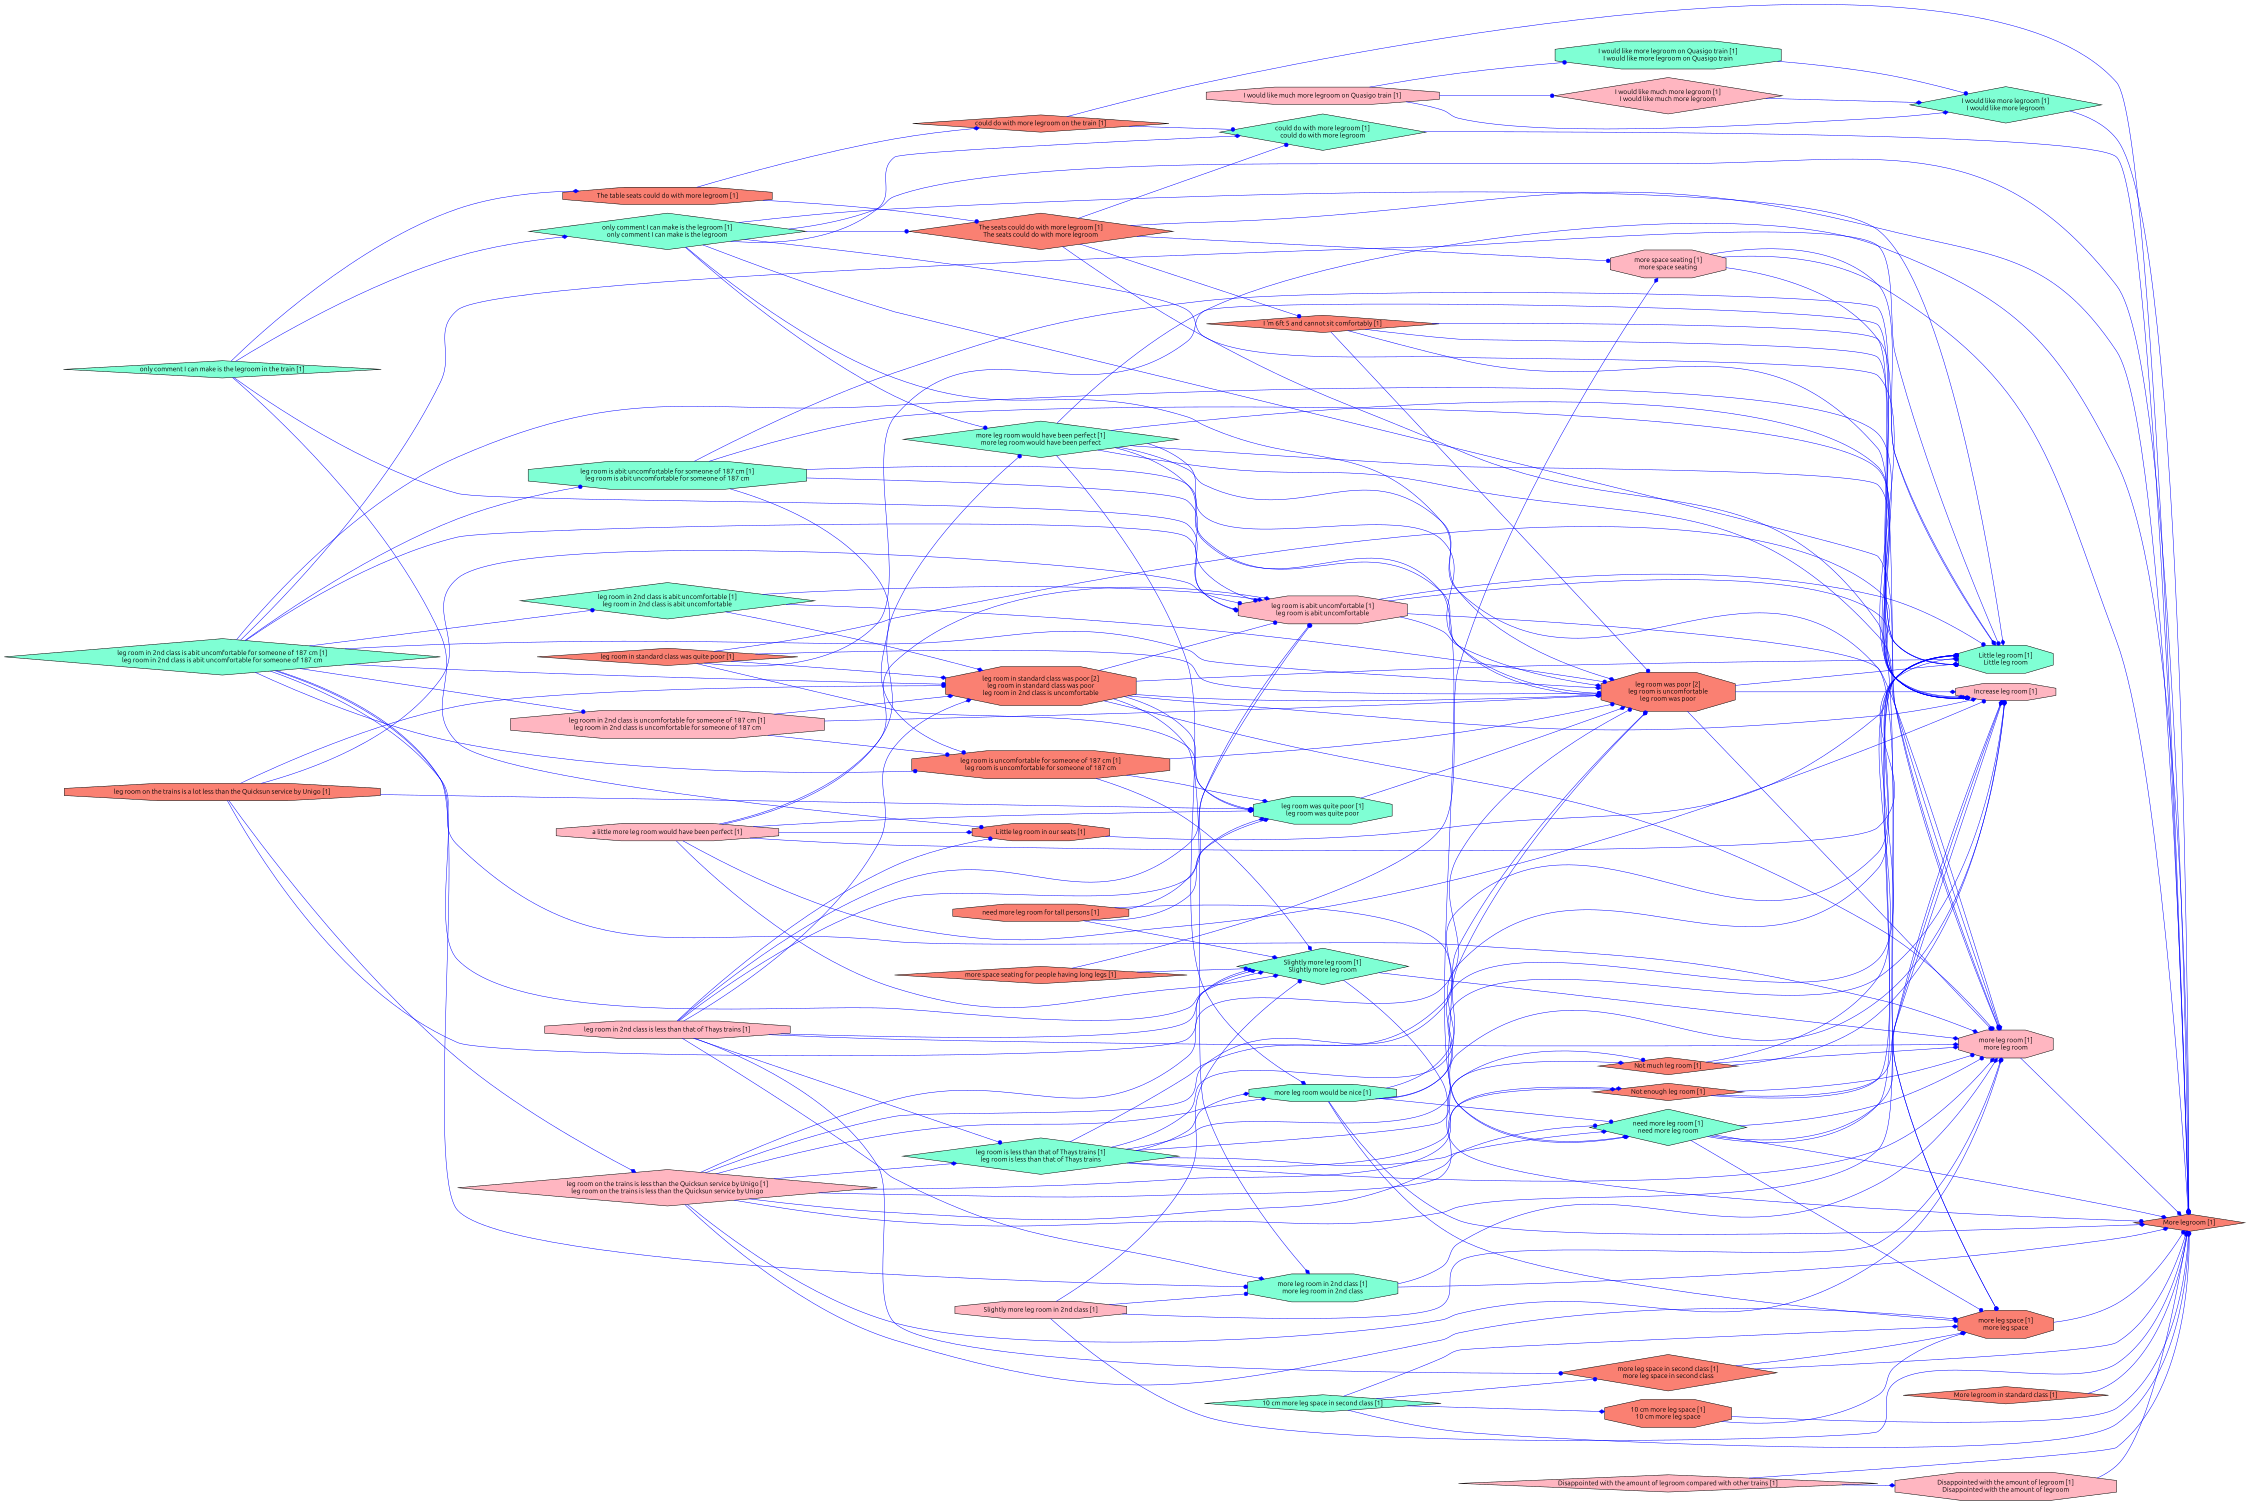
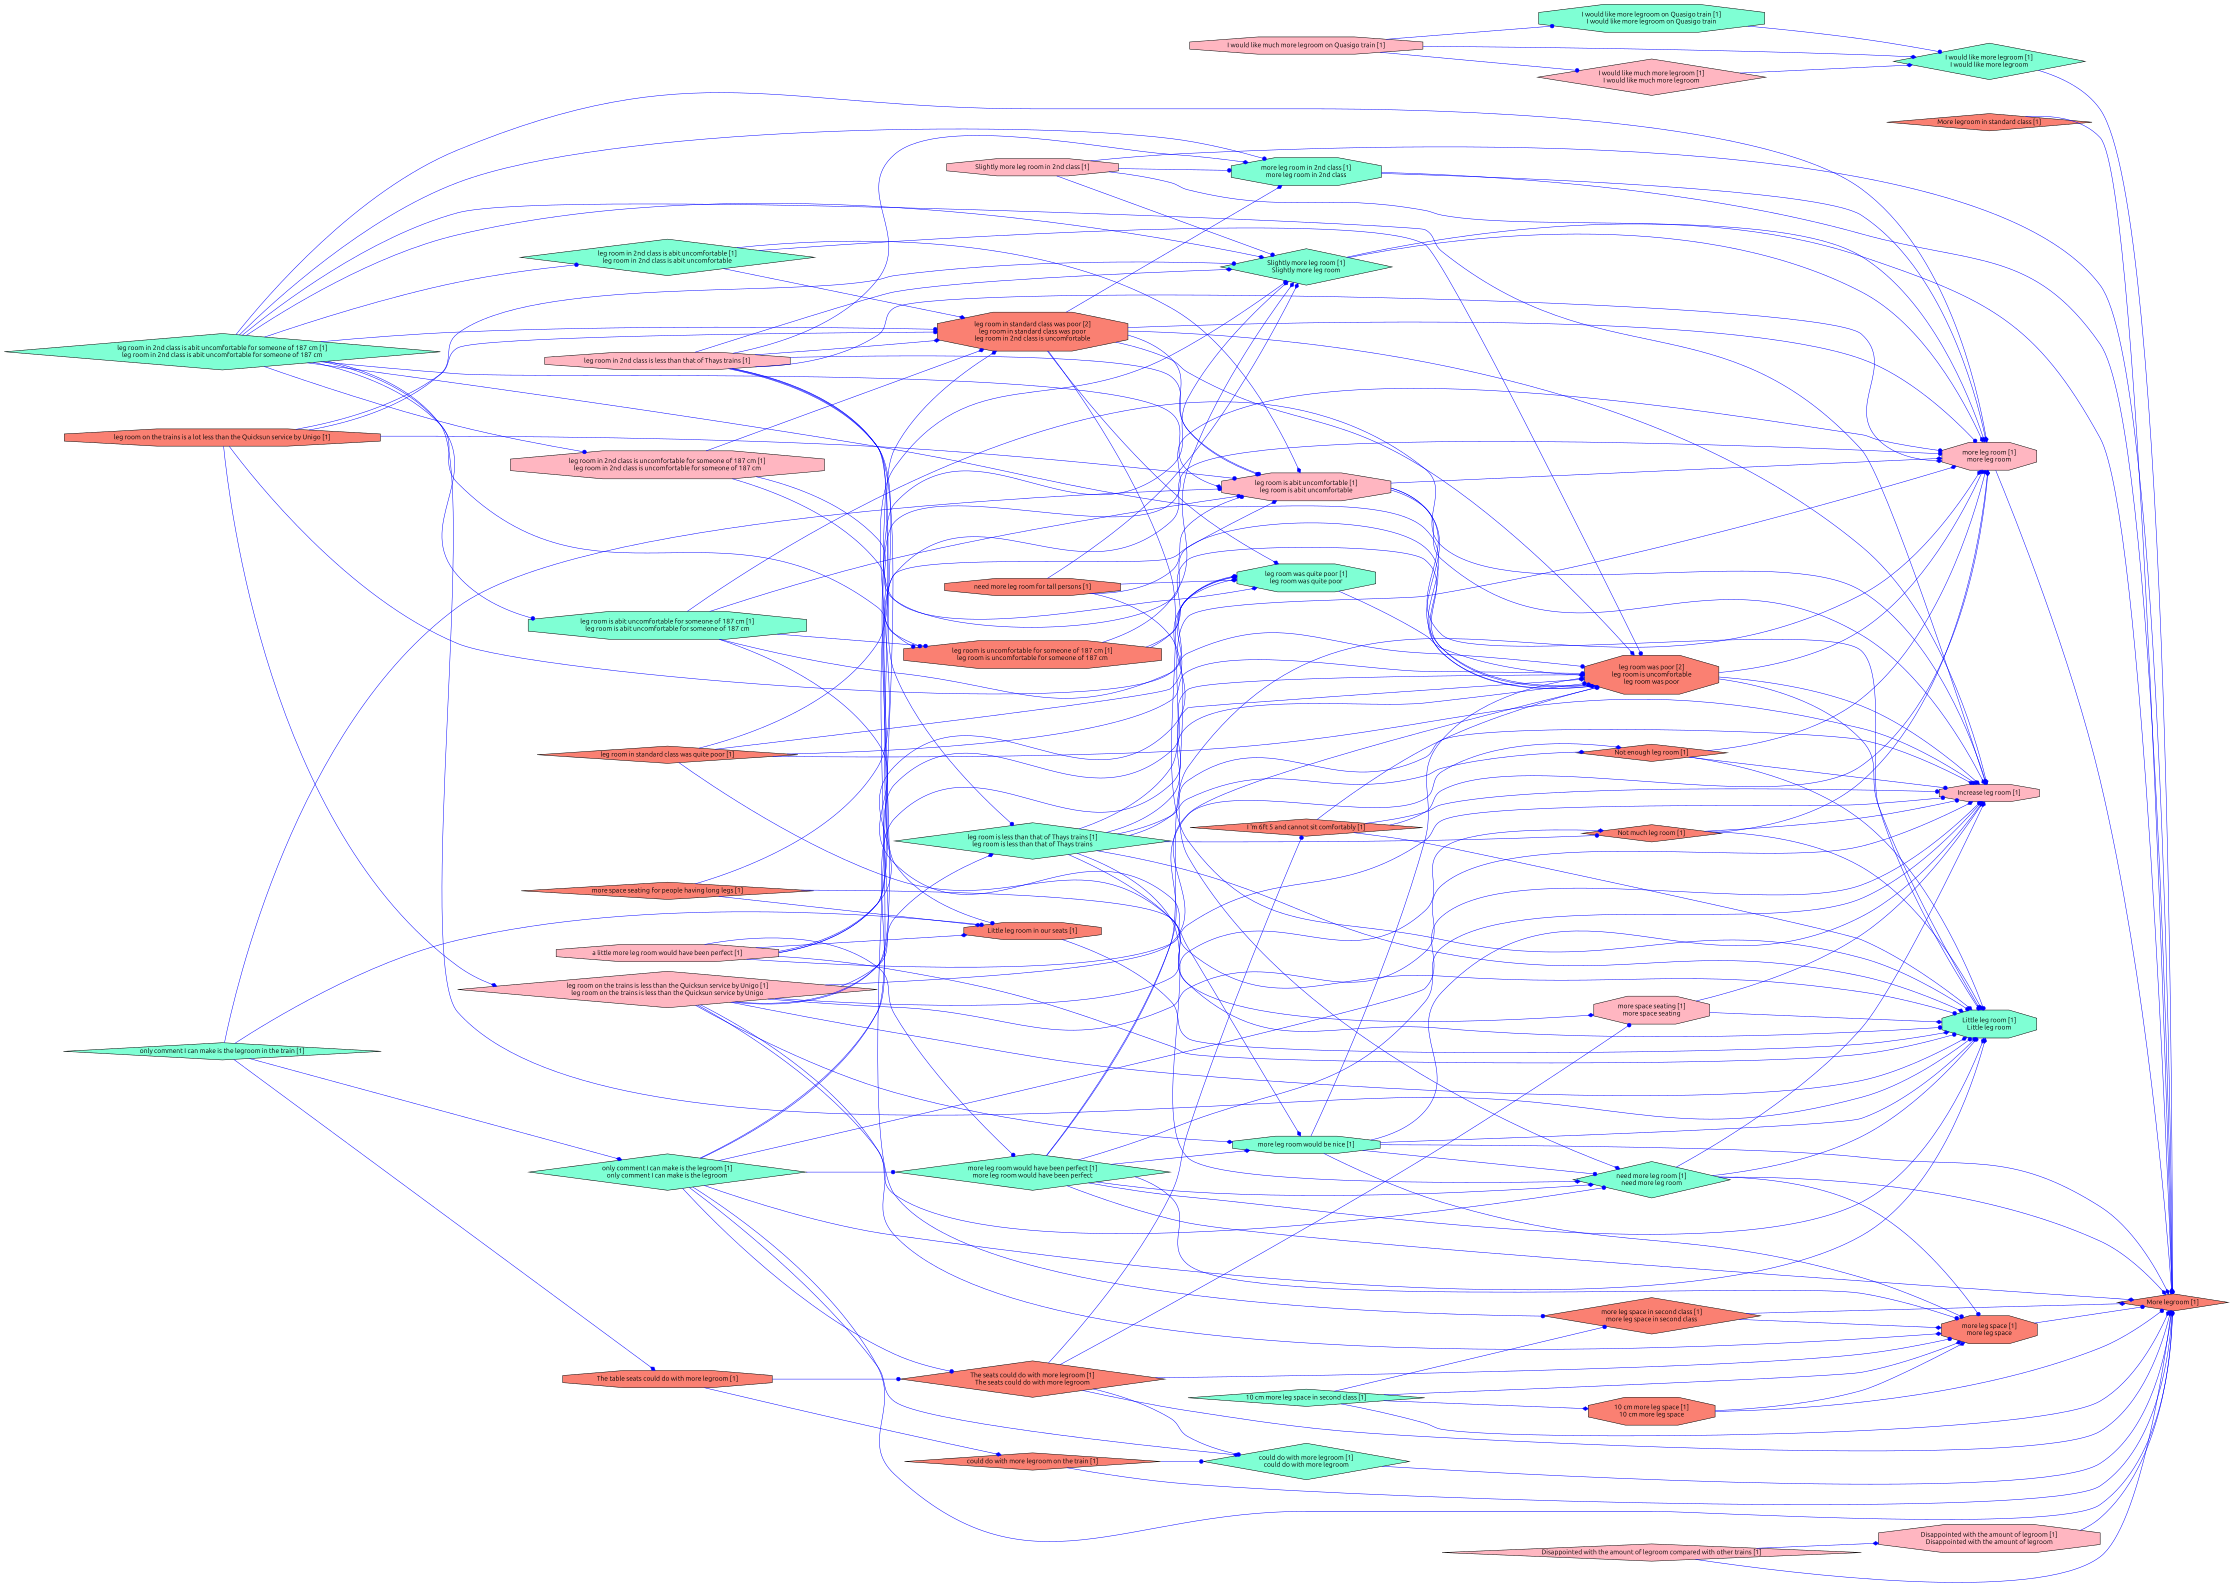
(2111, 627) -> none
none -> (847, 911)
(1864, 1108) -> none
